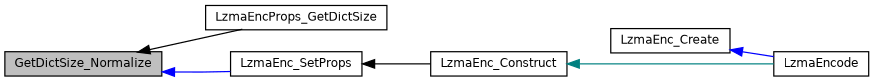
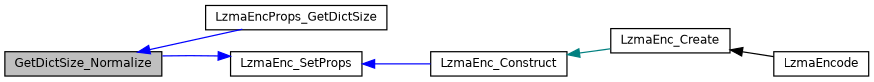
(196, 39) -> (196, 39)
(758, 54) -> (758, 54)
(403, 64) -> (403, 64)
(677, 64) -> (595, 51)
(202, 72) -> (190, 56)
